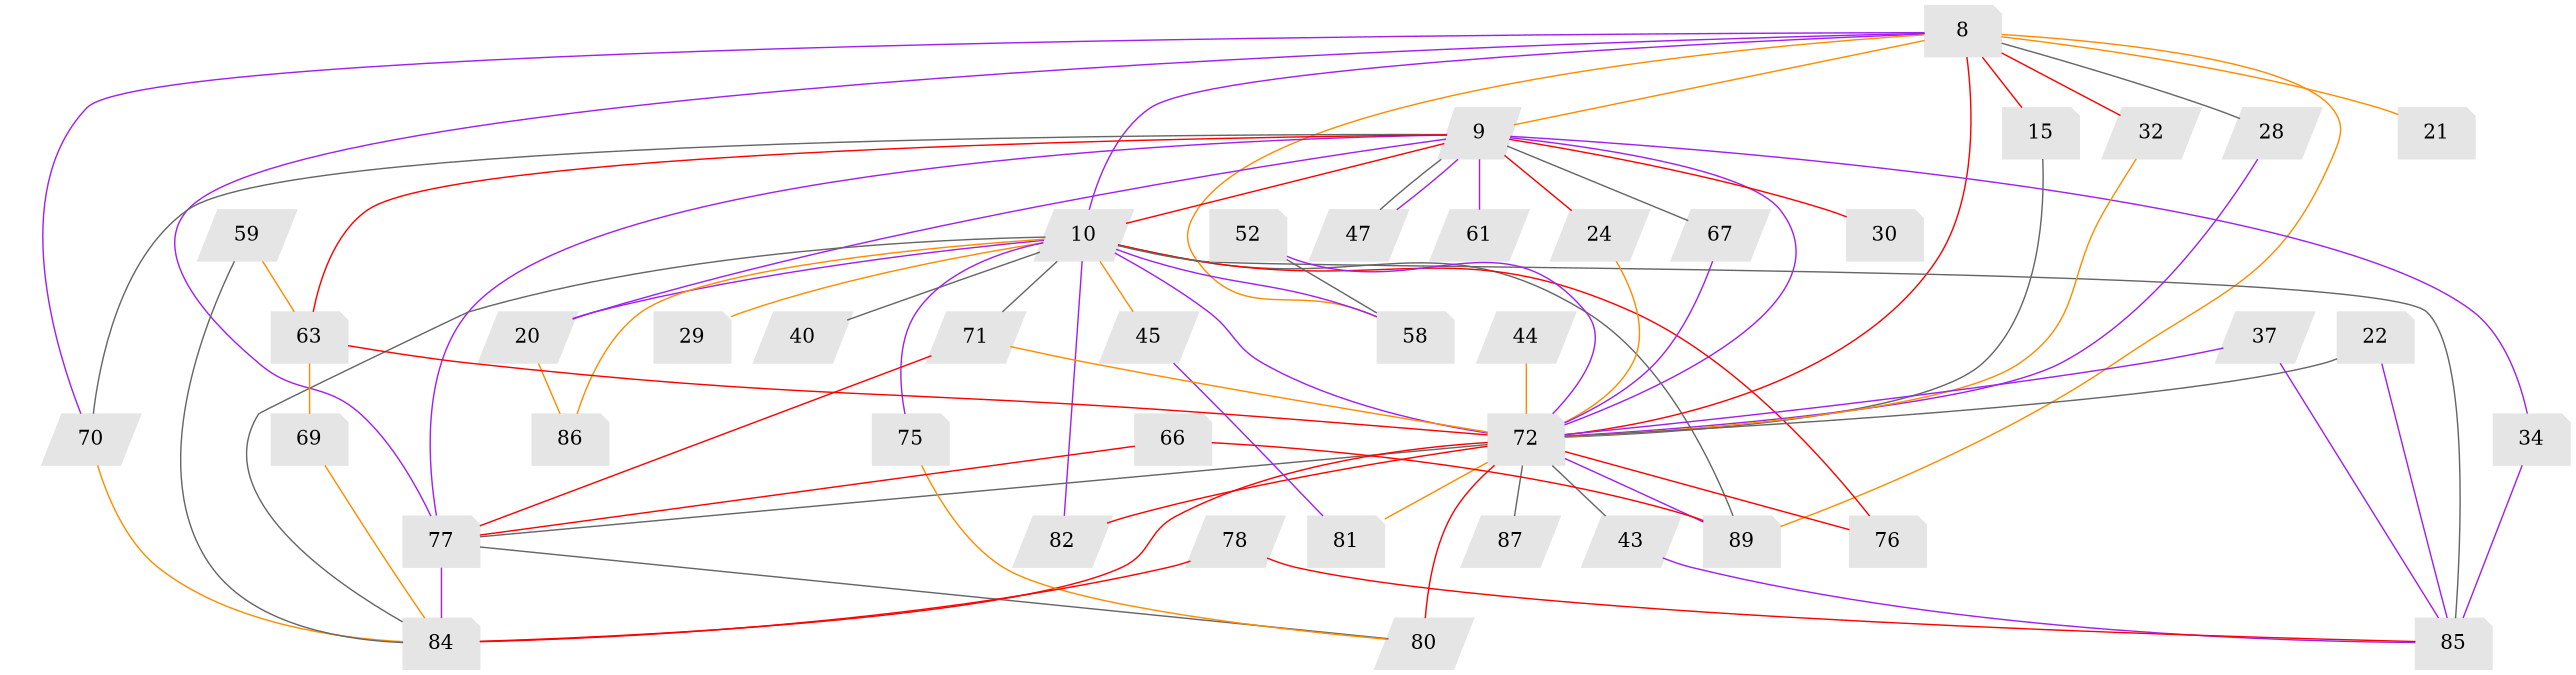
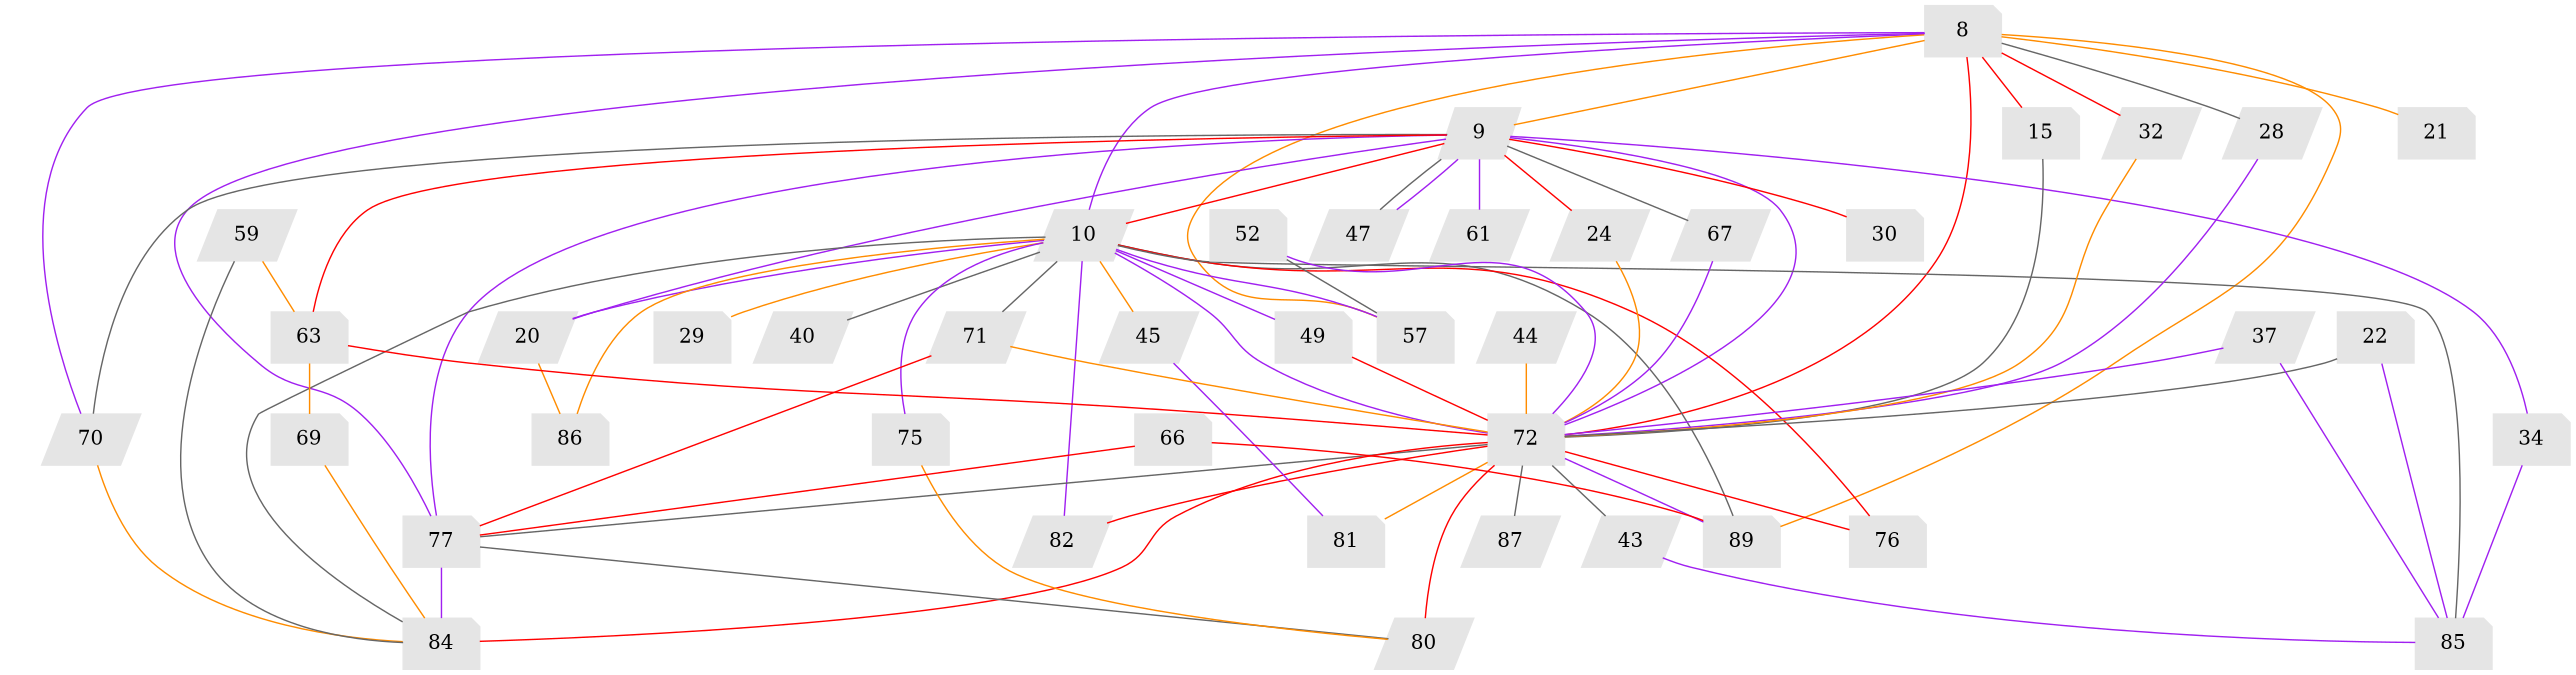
none -> (1314, 337)
(1416, 337) -> (1416, 337)
(1236, 542) -> none
